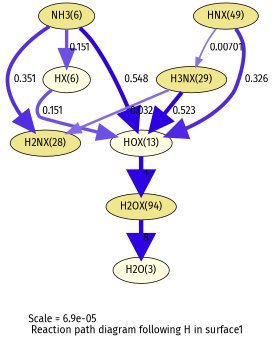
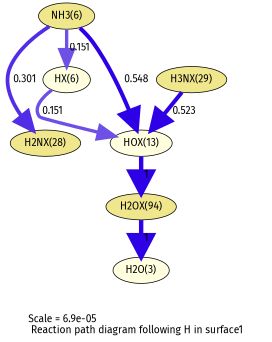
(226, 16) -> none
(24, 80) -> (24, 80)
(122, 110) -> none
(145, 239) -> (145, 239)
